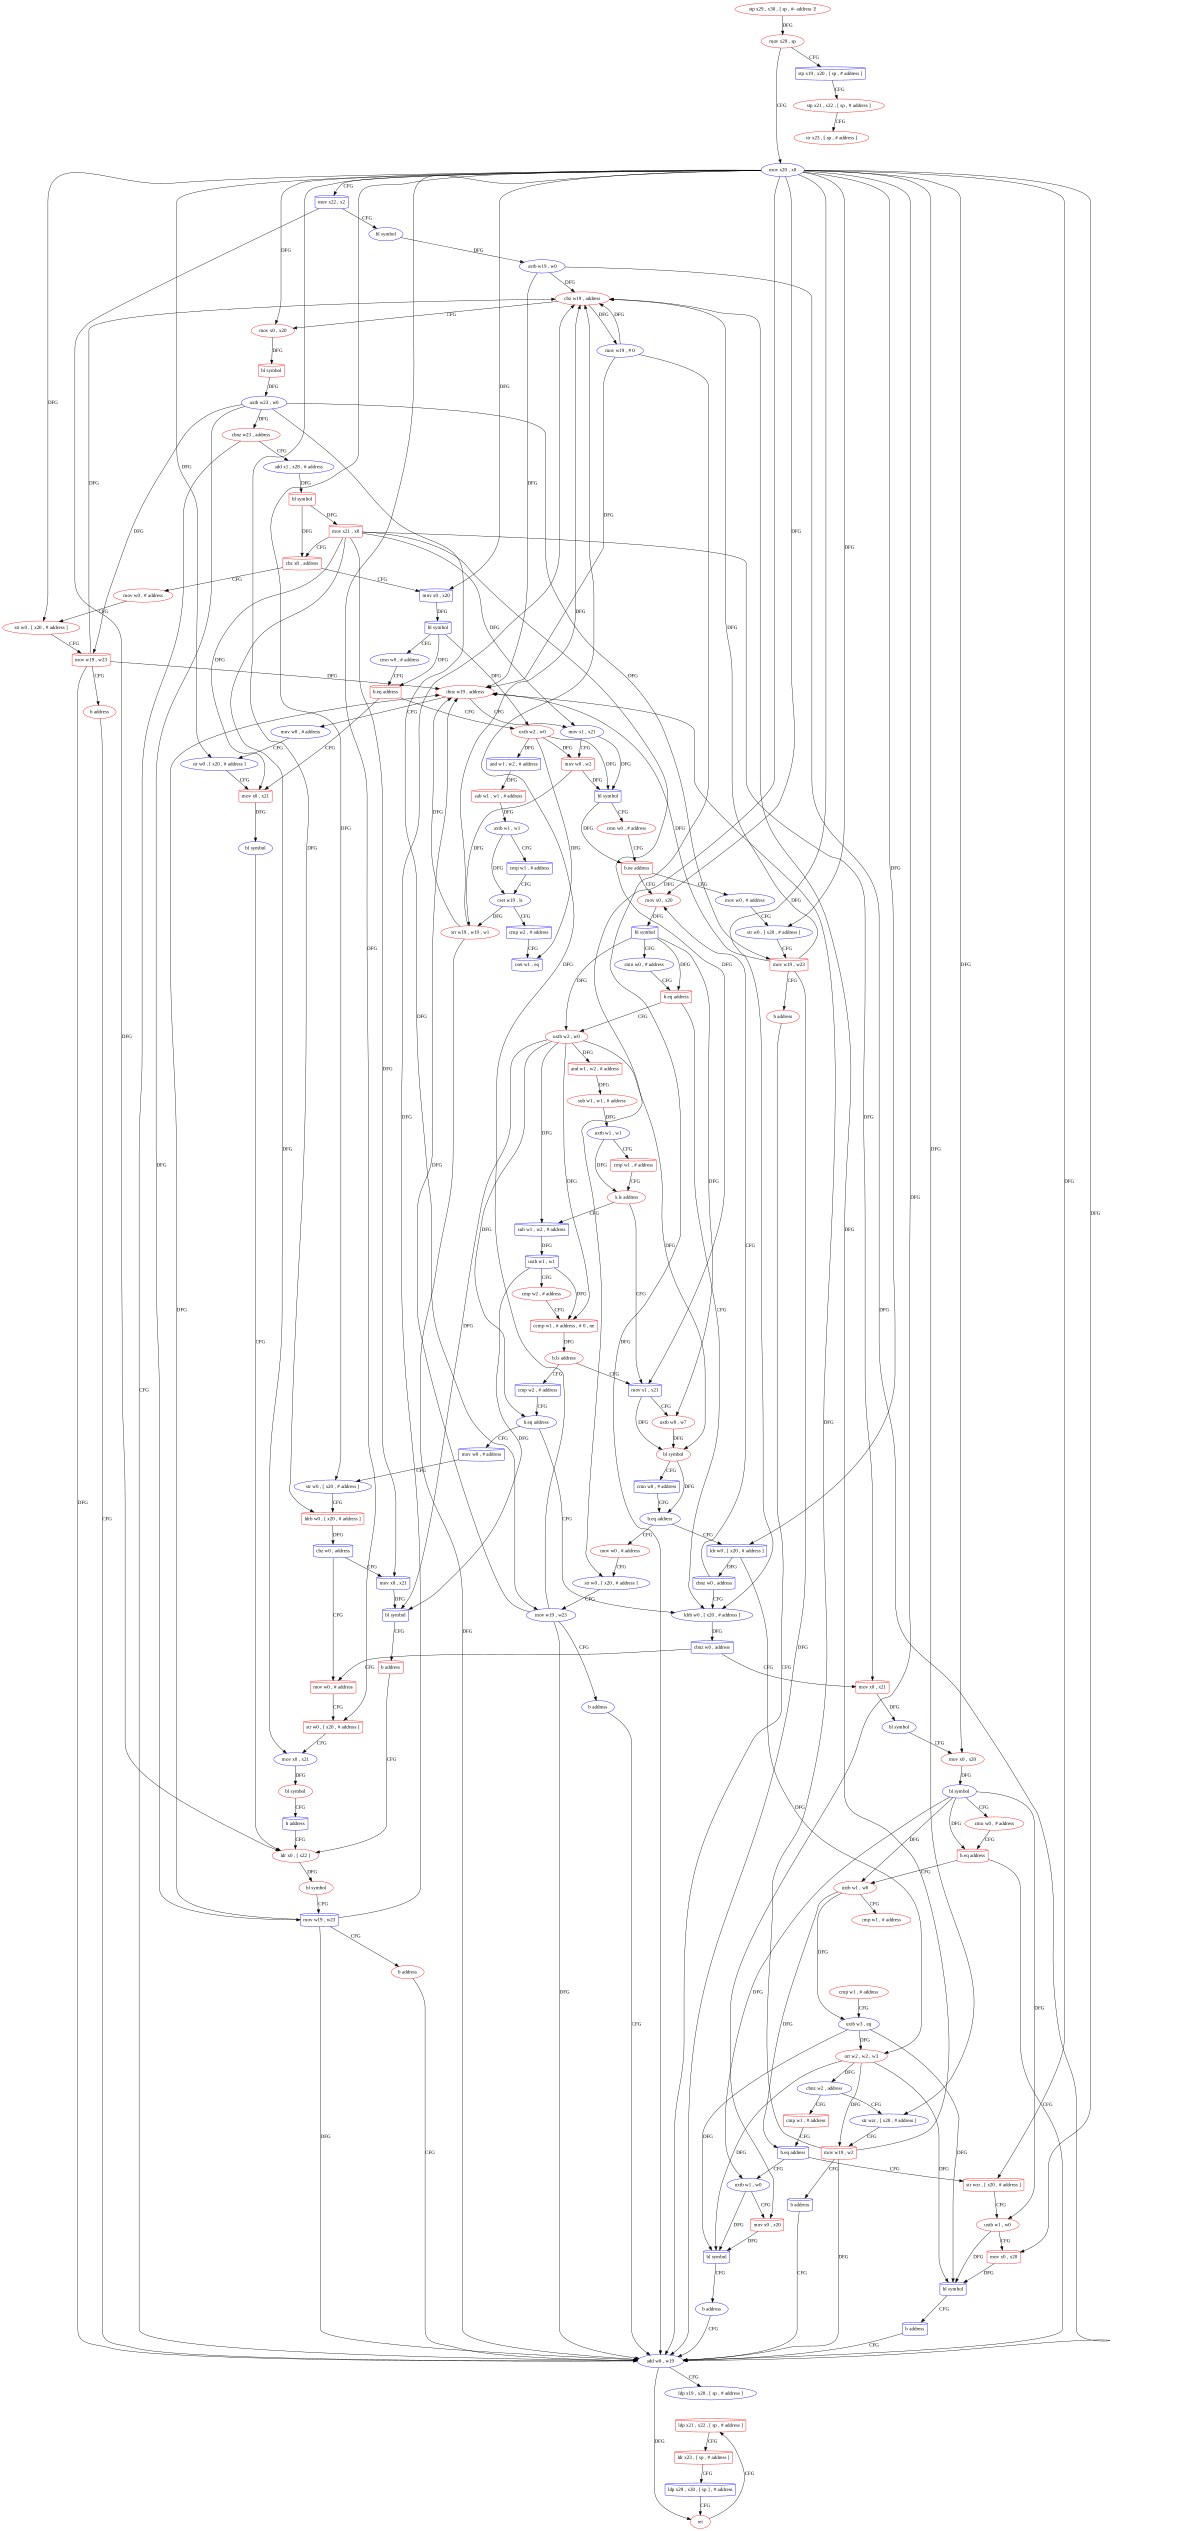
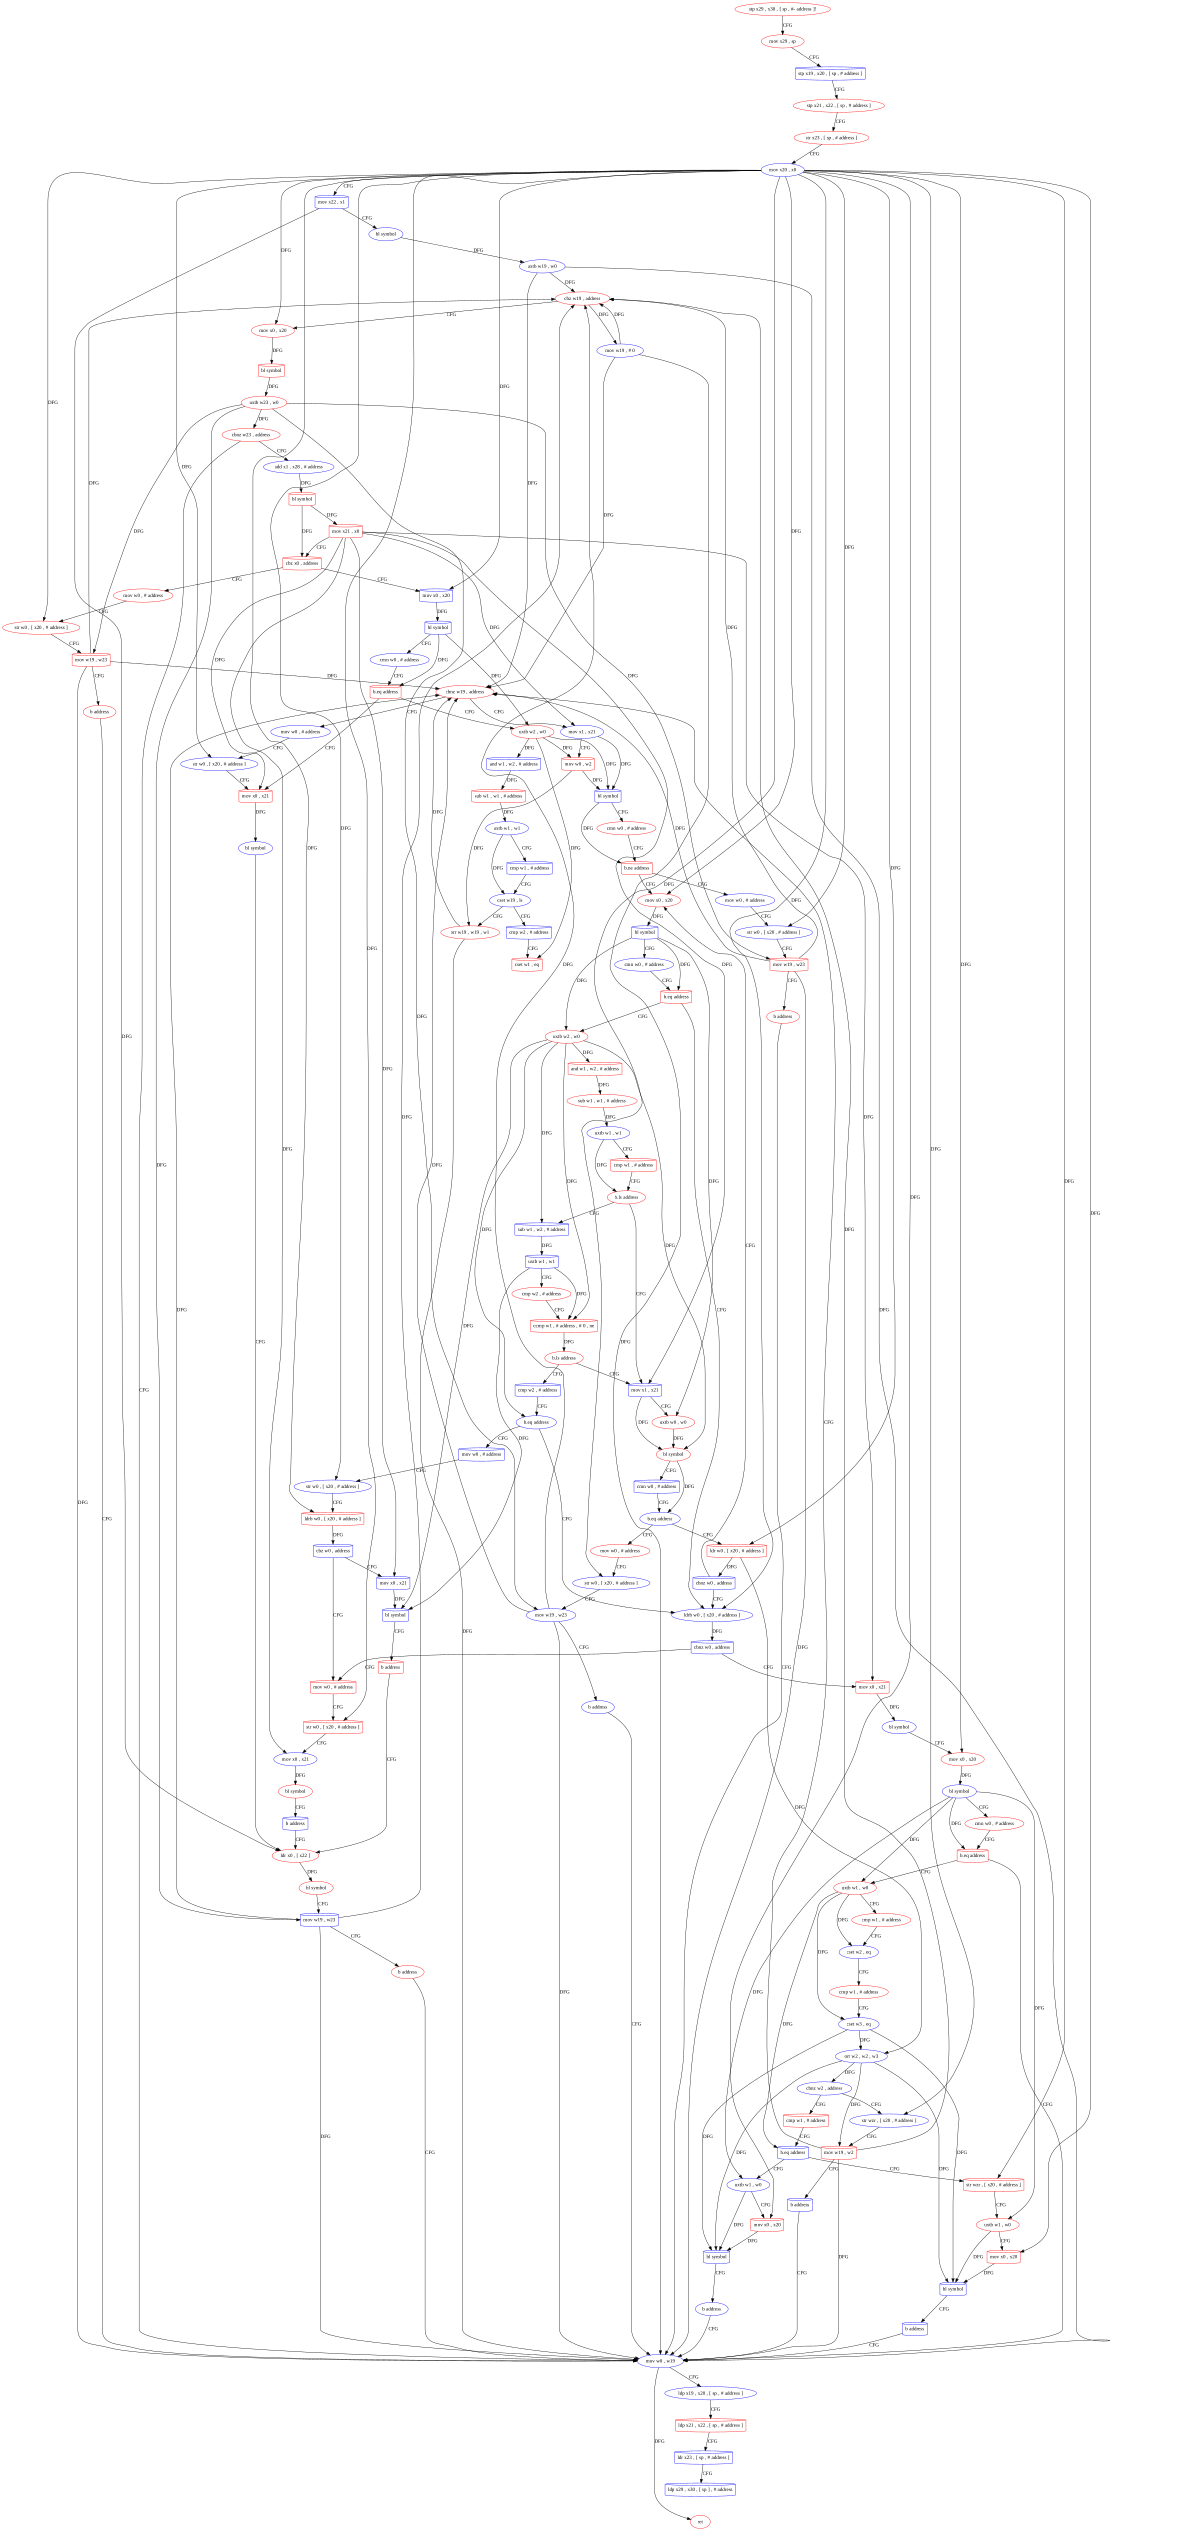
(788, 25) -> (788, 25)
(777, 104) -> (808, 153)
(332, 202) -> (332, 202)
(264, 403) -> (264, 403)
(571, 639) -> none
(498, 916) -> (498, 916)
(527, 965) -> (527, 965)
(673, 1422) -> (673, 1422)
(829, 1422) -> (829, 1422)
(737, 1551) -> (737, 1551)
none -> (859, 1952)
(859, 2024) -> (859, 2024)
(861, 2056) -> (861, 2056)
(660, 2361) -> (660, 2361)
(704, 2458) -> (704, 2458)
(744, 2482) -> (711, 2407)
(700, 2504) -> none
